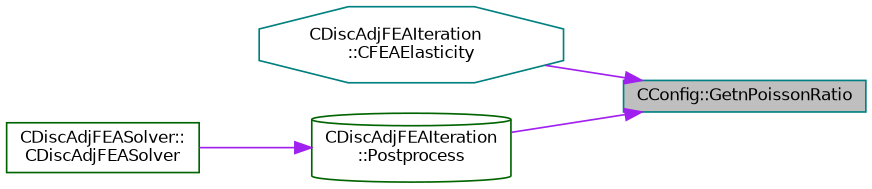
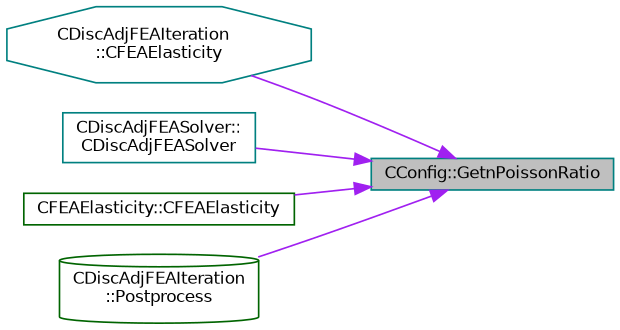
(103, 148) -> (159, 138)
(247, 148) -> (305, 154)
none -> (159, 209)
